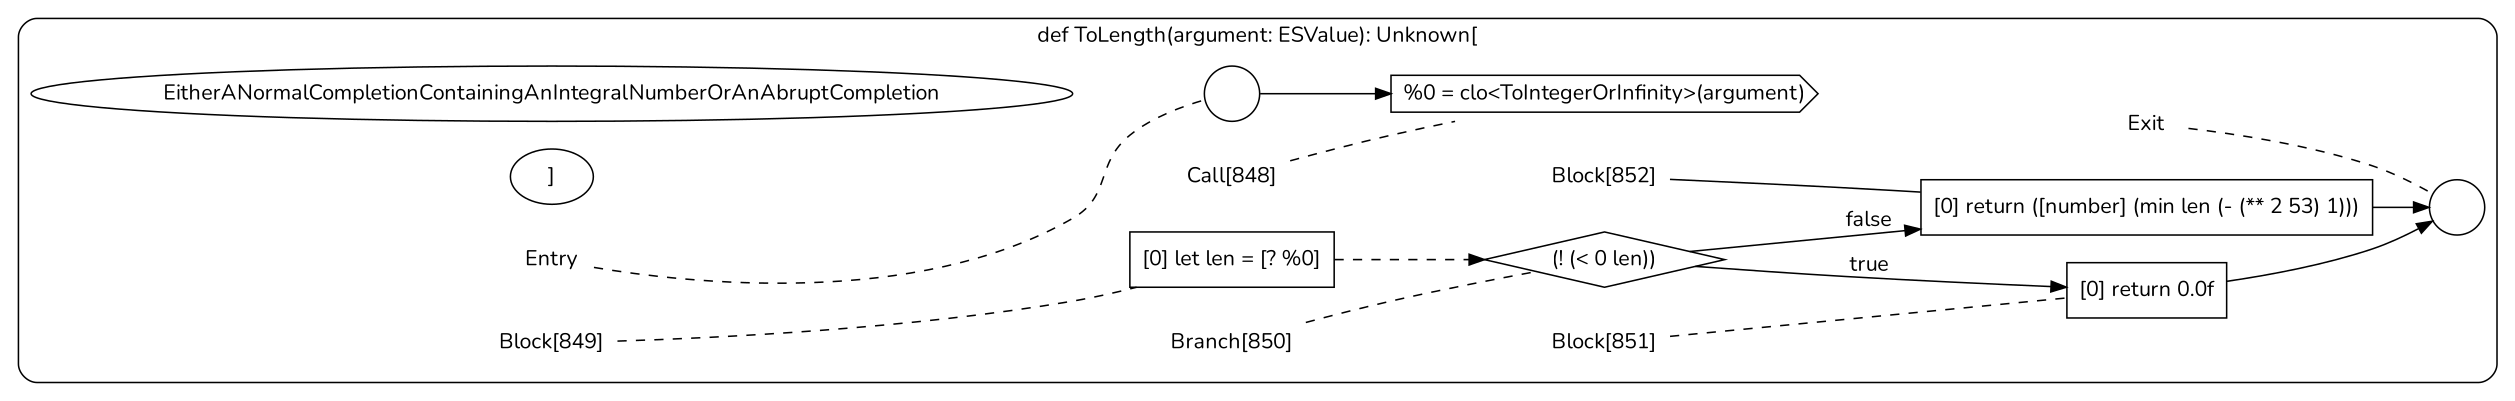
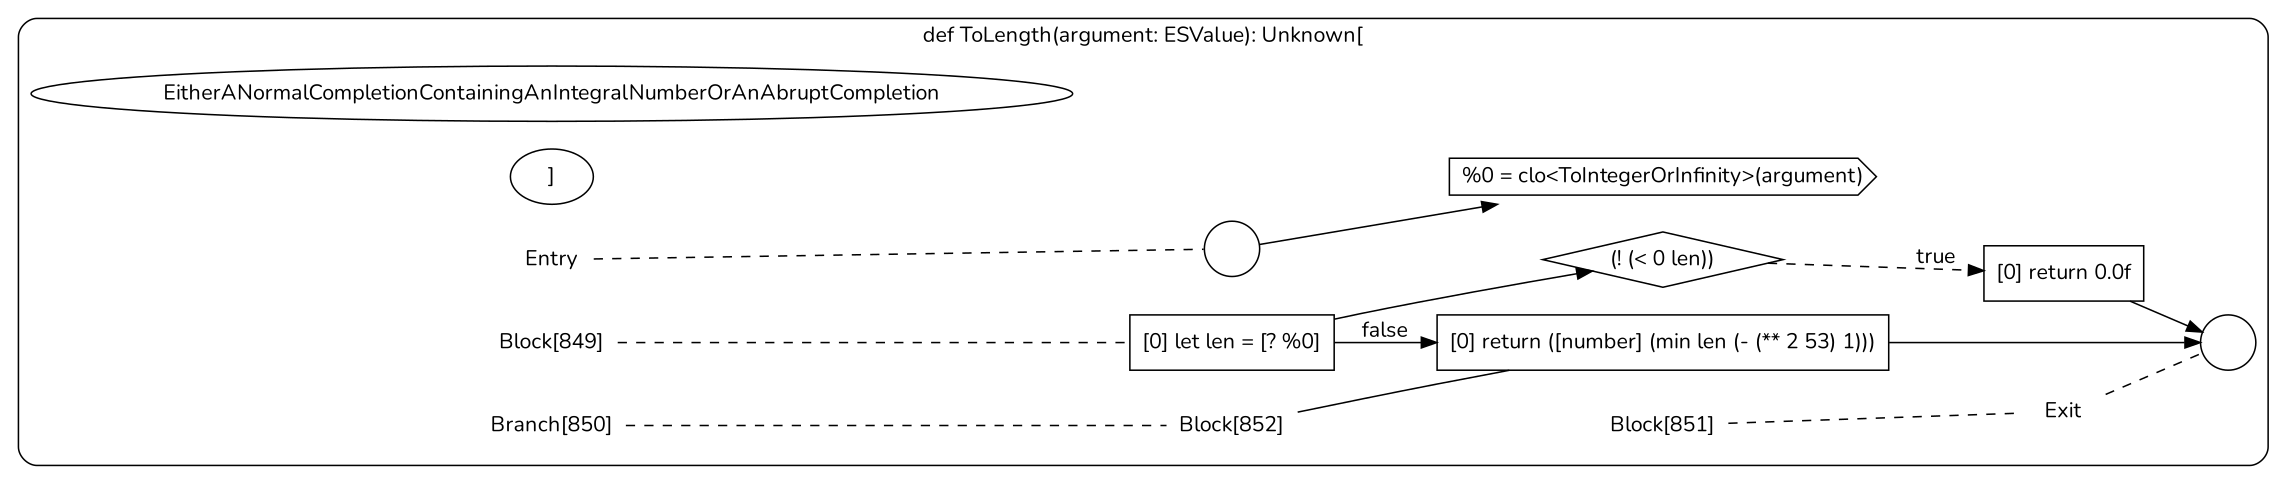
(1232, 177) -> none
(1797, 241) -> (1378, 343)
(1402, 260) -> (1455, 295)
(1873, 278) -> (1868, 267)
(1420, 295) -> (896, 426)
(1868, 317) -> (1875, 418)
